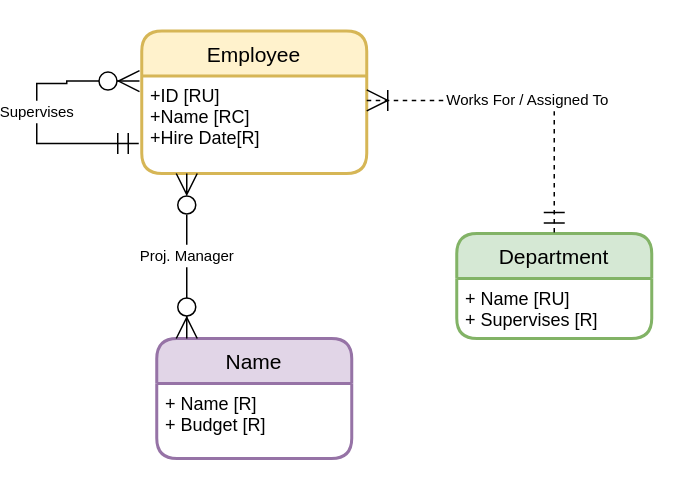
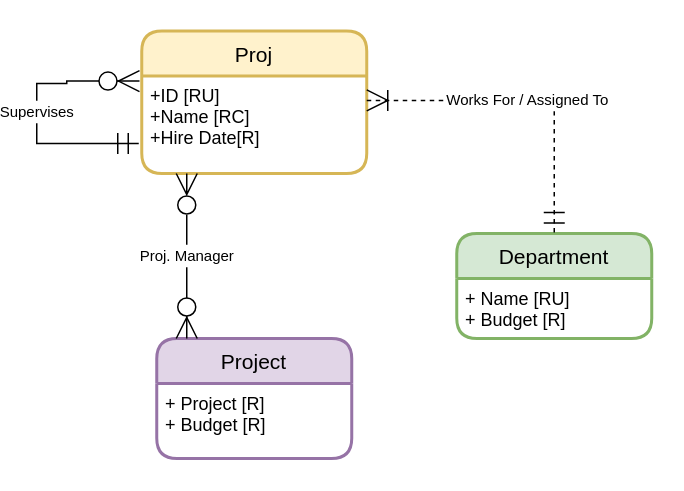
(254, 55) -> (254, 55)
(516, 299) -> (516, 299)
(254, 362) -> (254, 362)
(211, 404) -> (226, 404)
